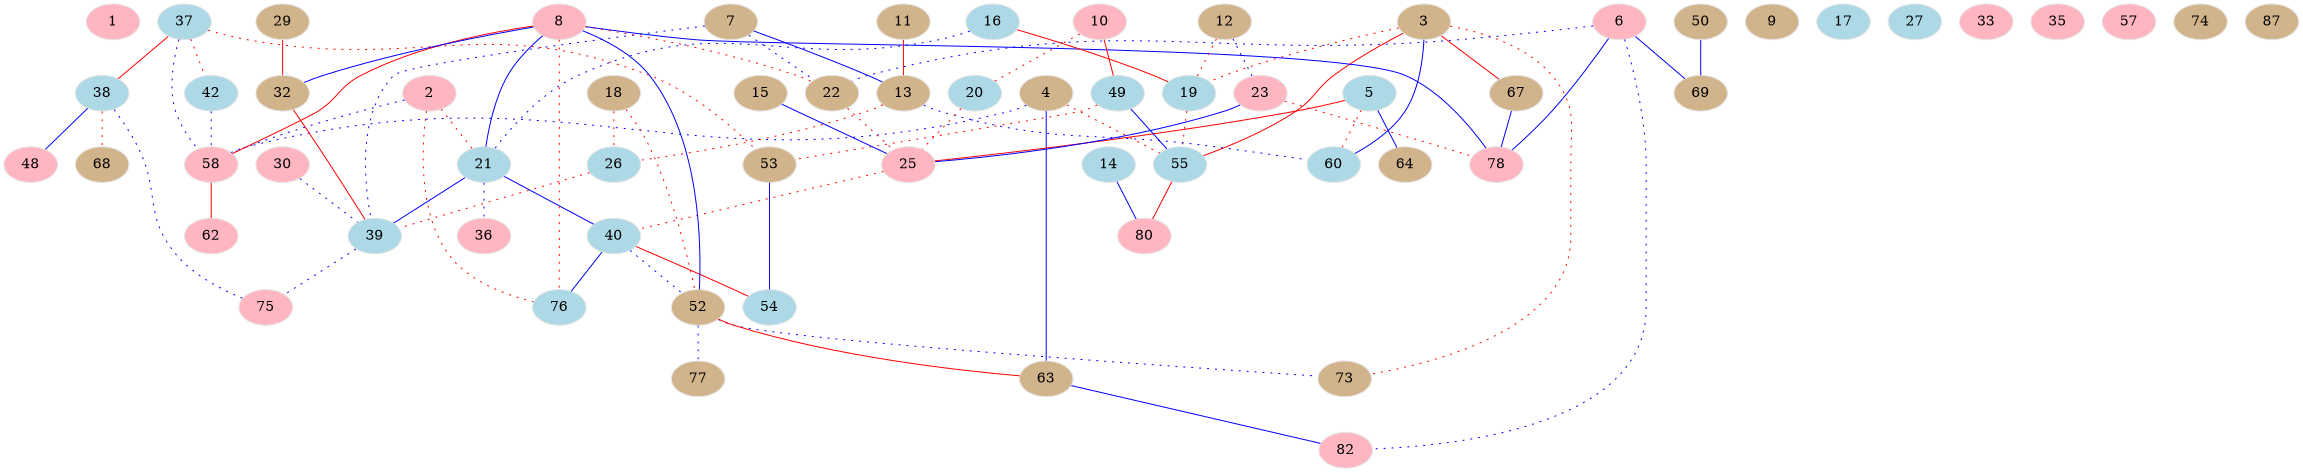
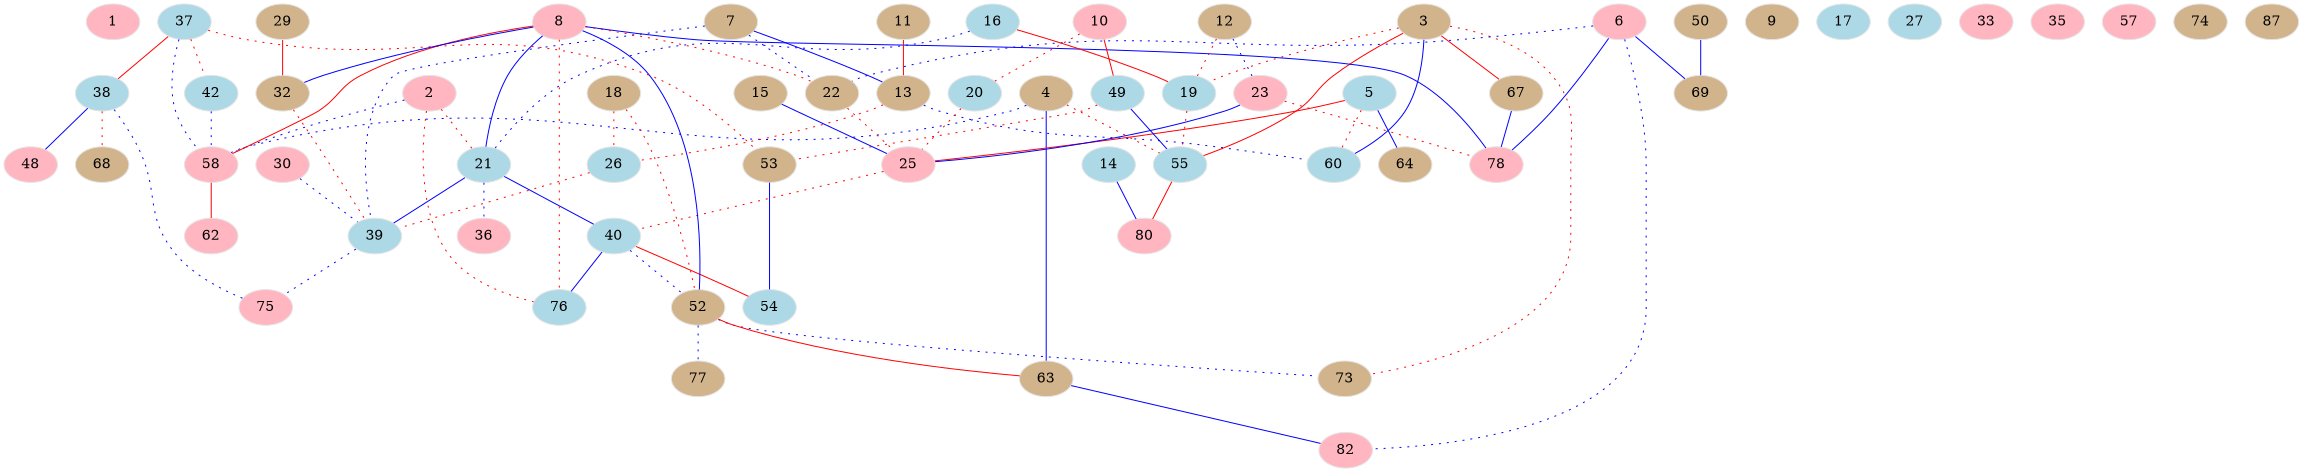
(330, 164) -> (330, 164)
